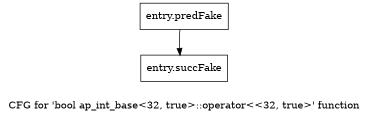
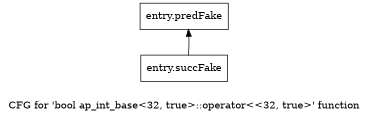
(179, 39) -> (189, 46)
